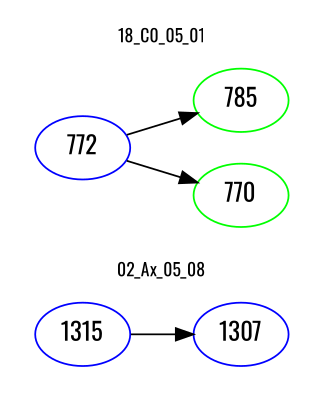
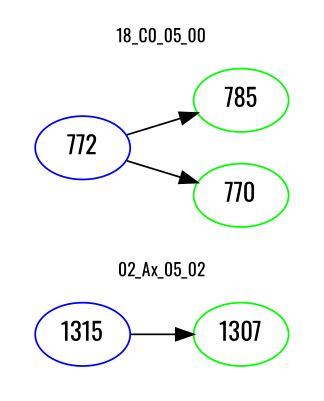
(162, 38) -> (162, 38)
(162, 272) -> (162, 272)
(241, 334) -> (241, 334)
